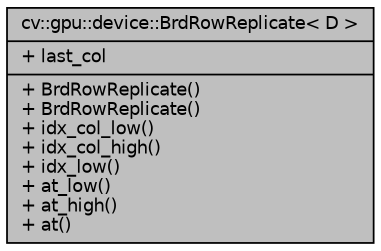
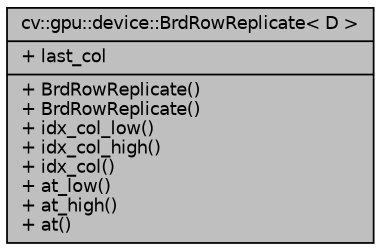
(71, 168) -> (68, 168)
